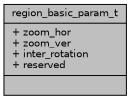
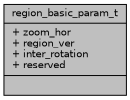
(41, 43) -> (43, 43)
